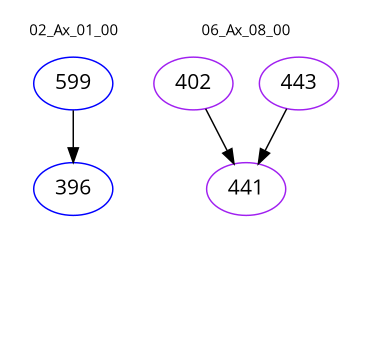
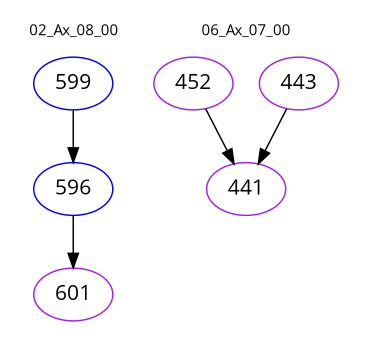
(74, 32) -> (74, 32)
(246, 32) -> (246, 32)
(193, 84) -> (193, 84)
(73, 189) -> (73, 189)
none -> (73, 295)
